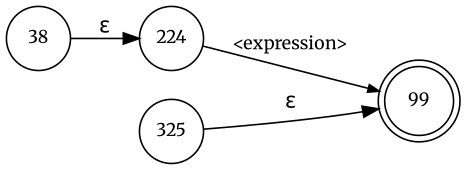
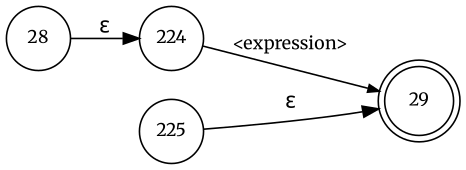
(38, 38) -> (38, 38)
(419, 101) -> (419, 101)
(171, 131) -> (171, 131)
